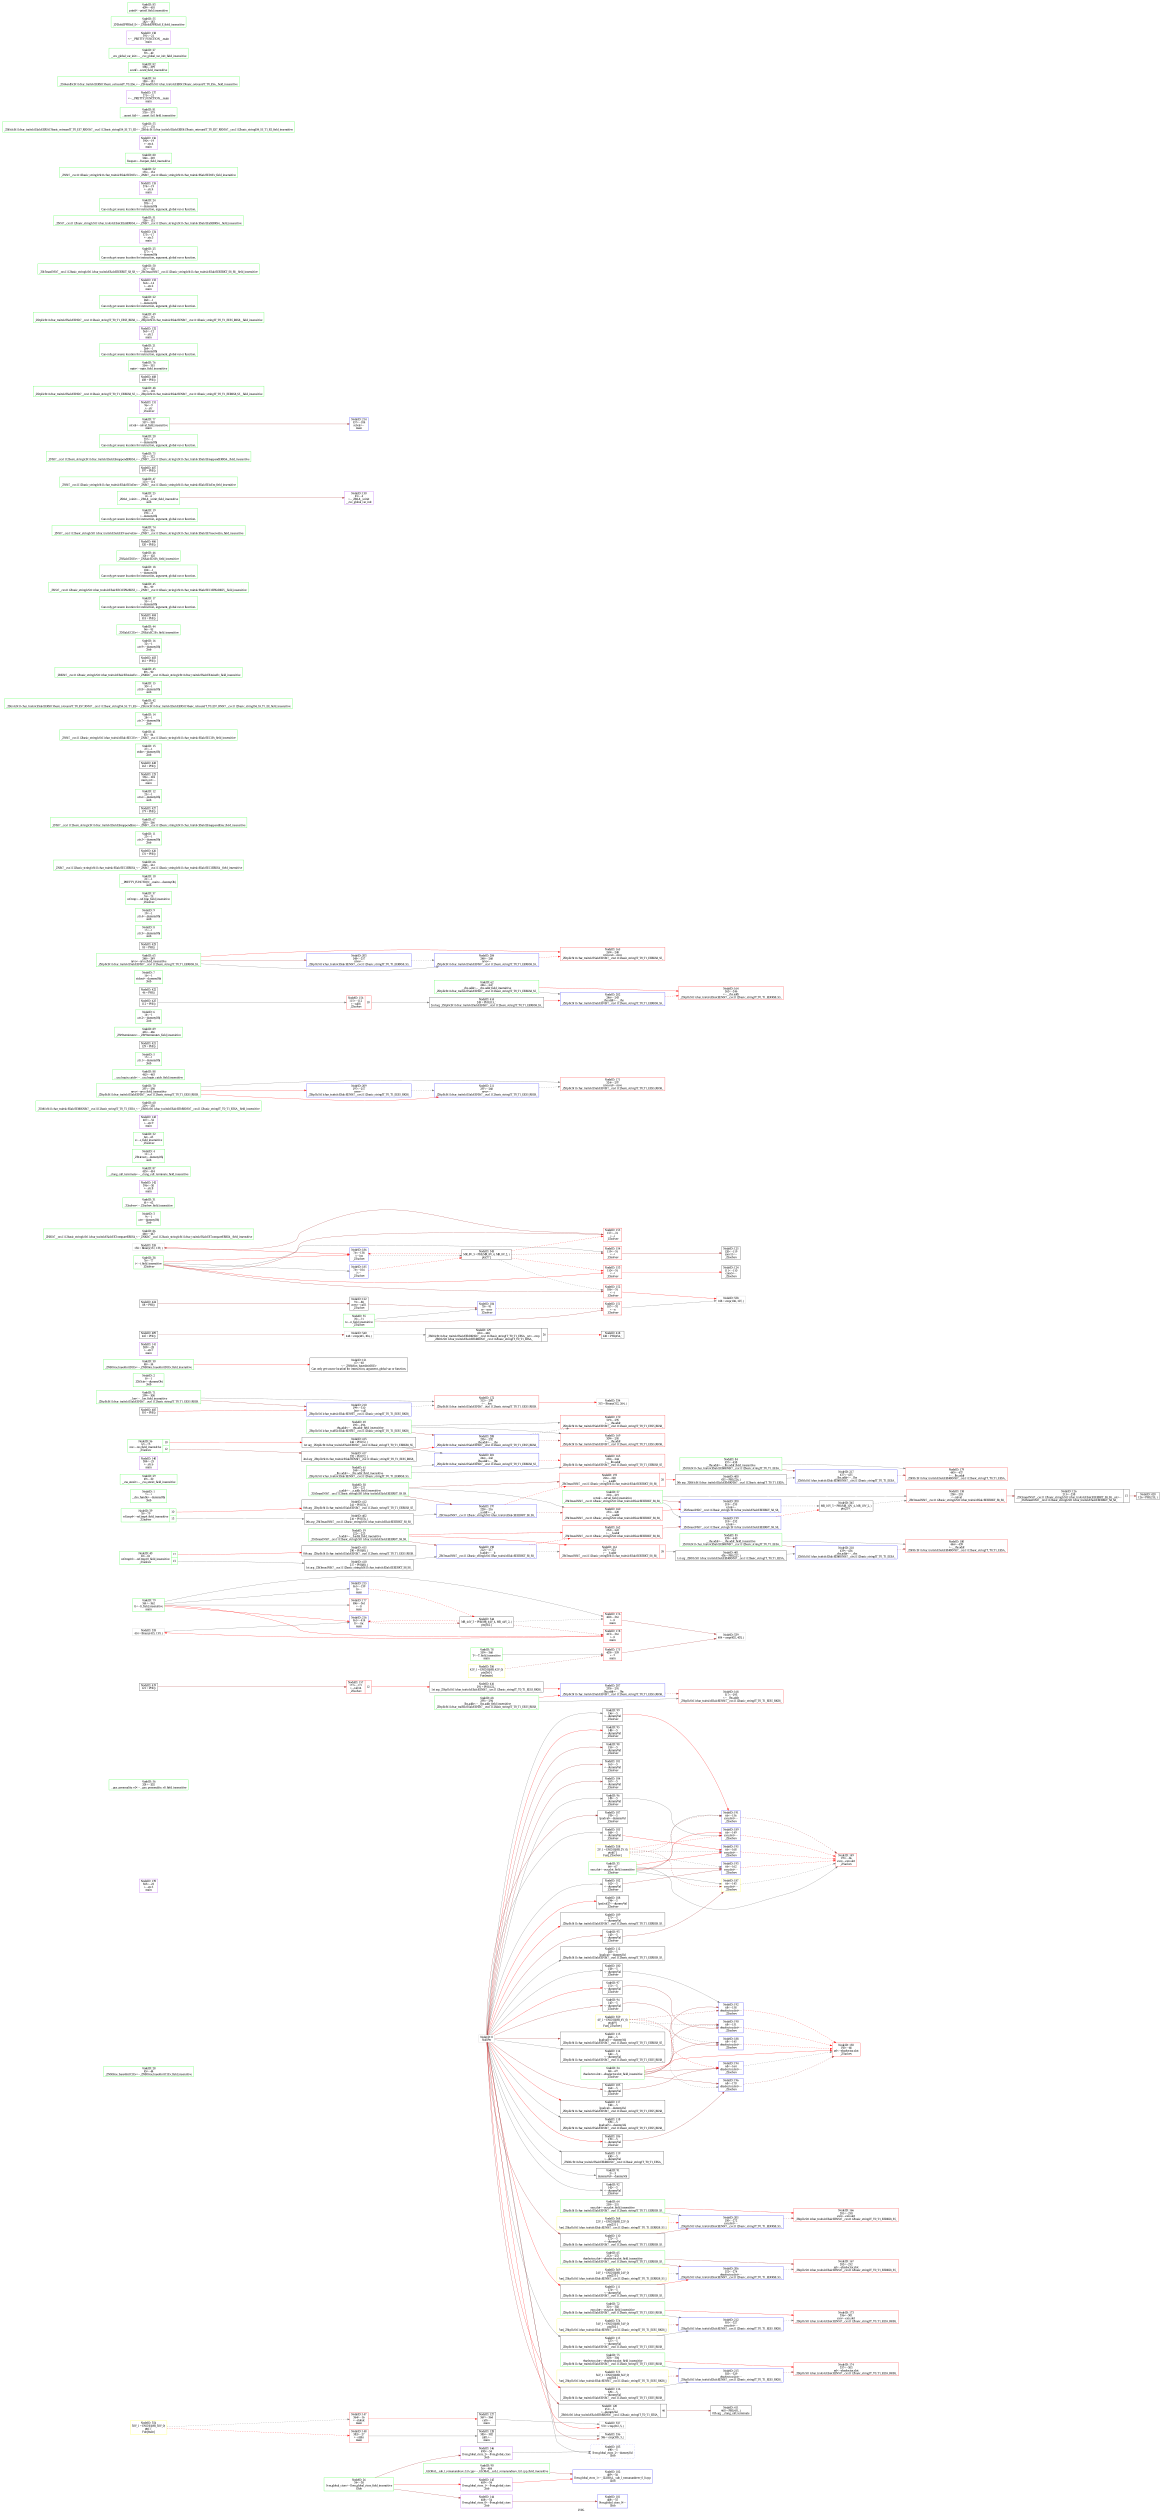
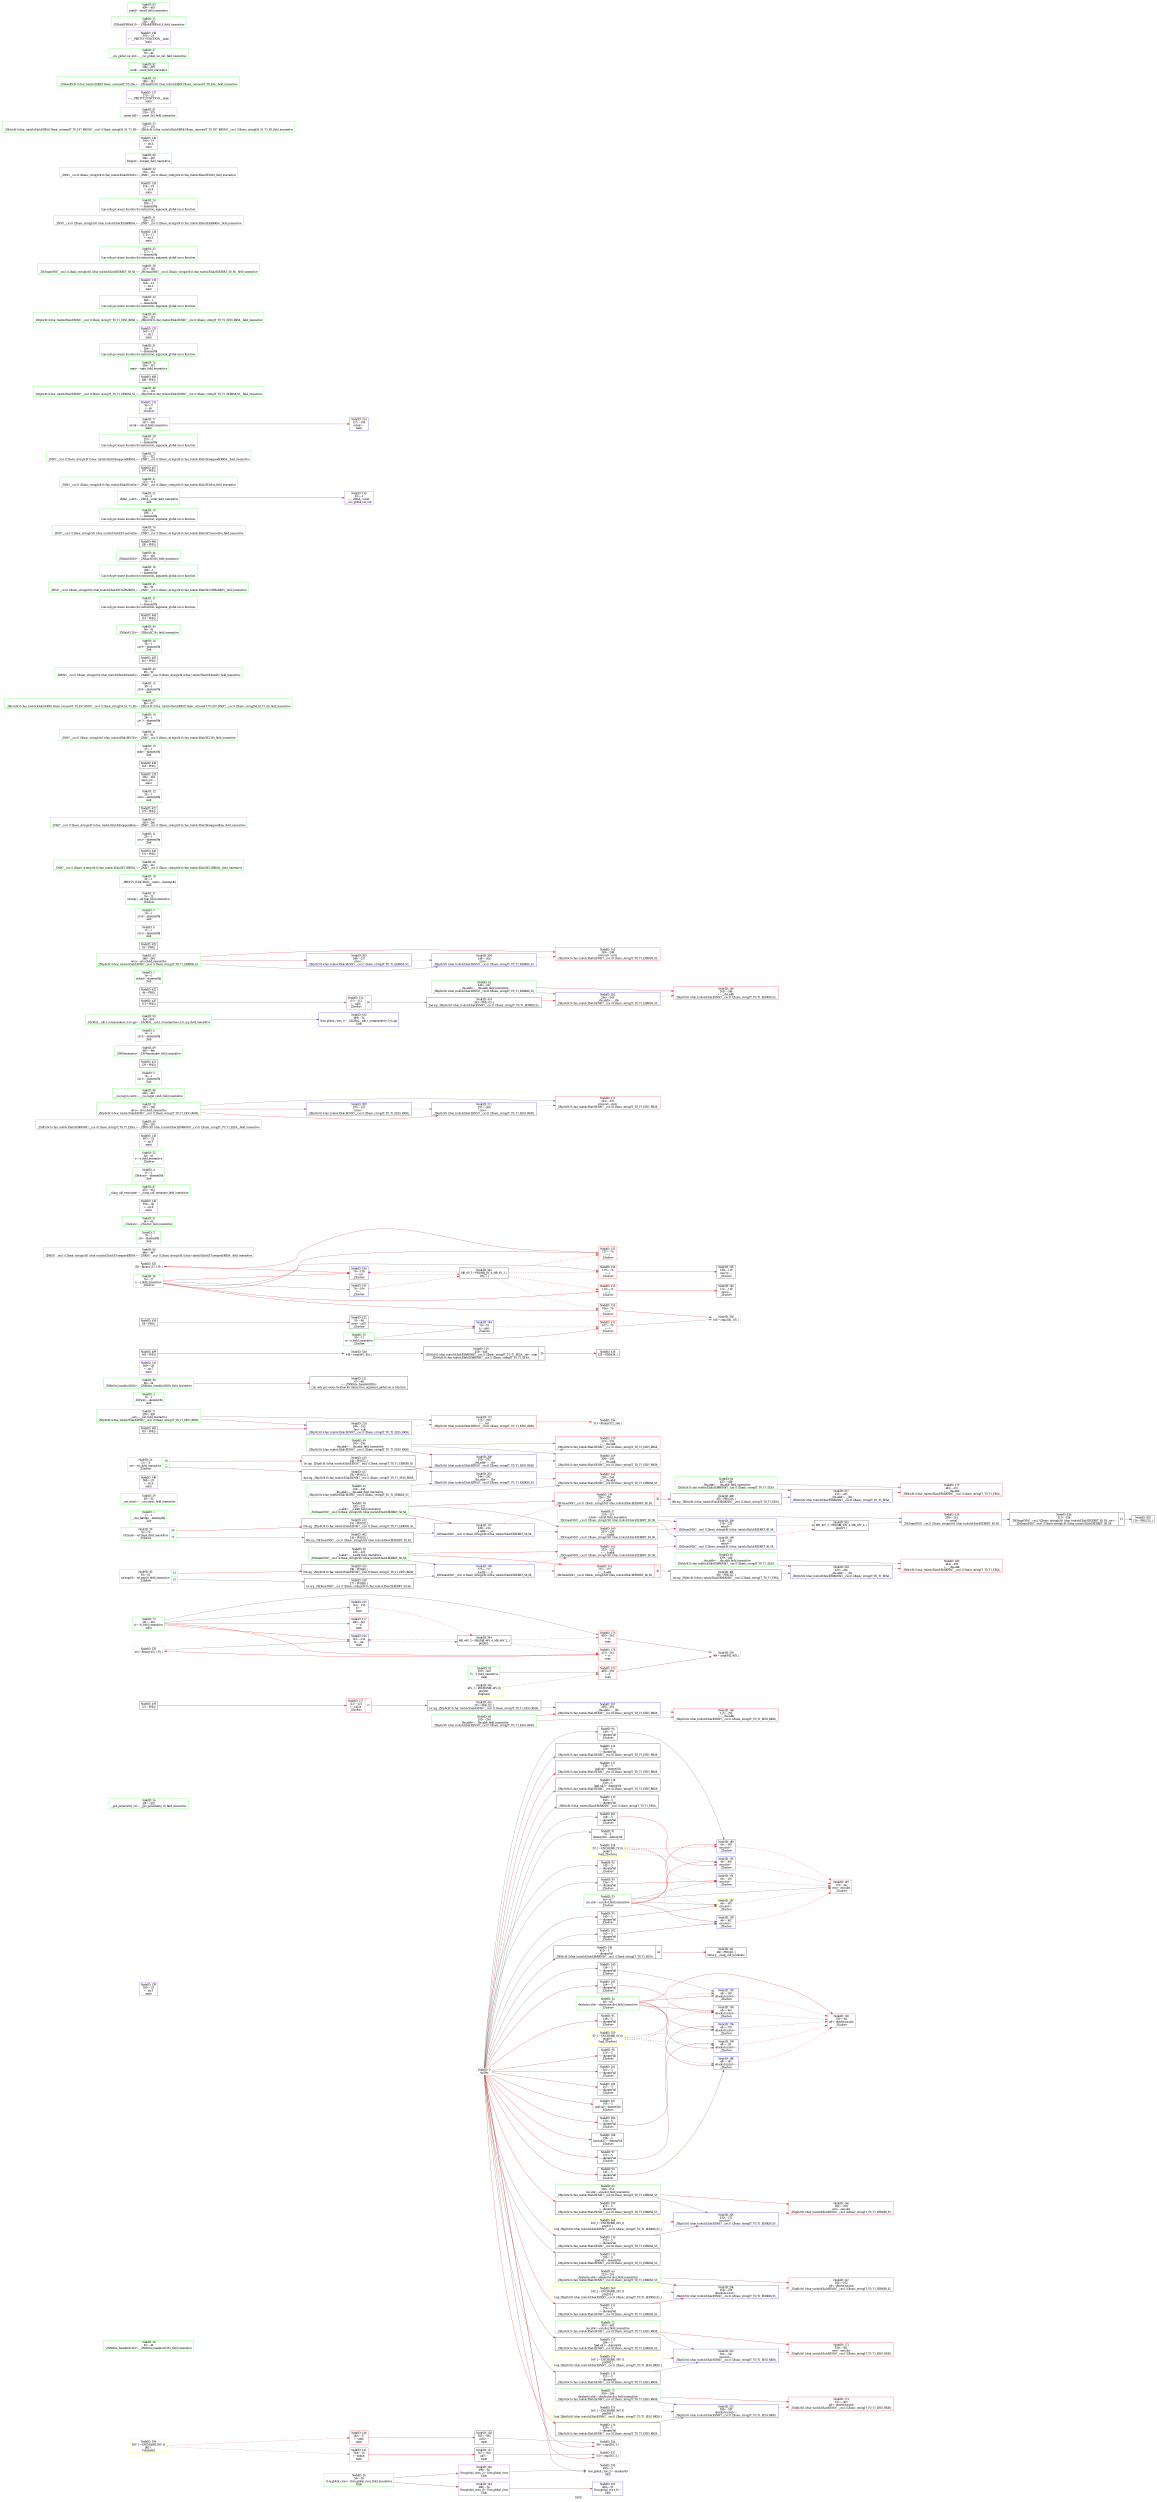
(487, 2484) -> none
